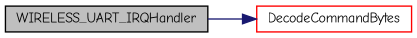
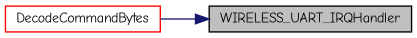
(225, 19) -> (178, 19)
